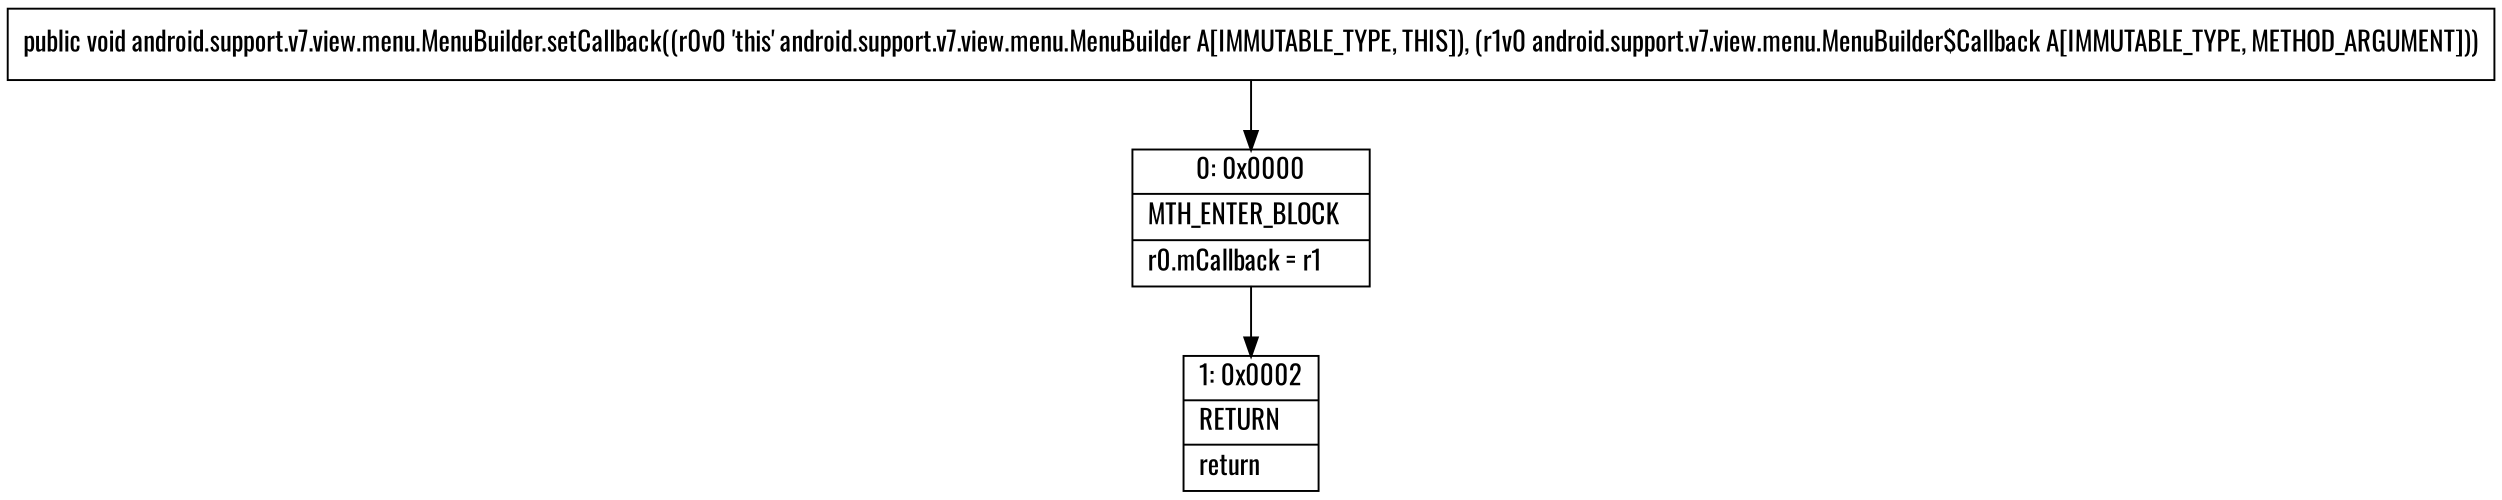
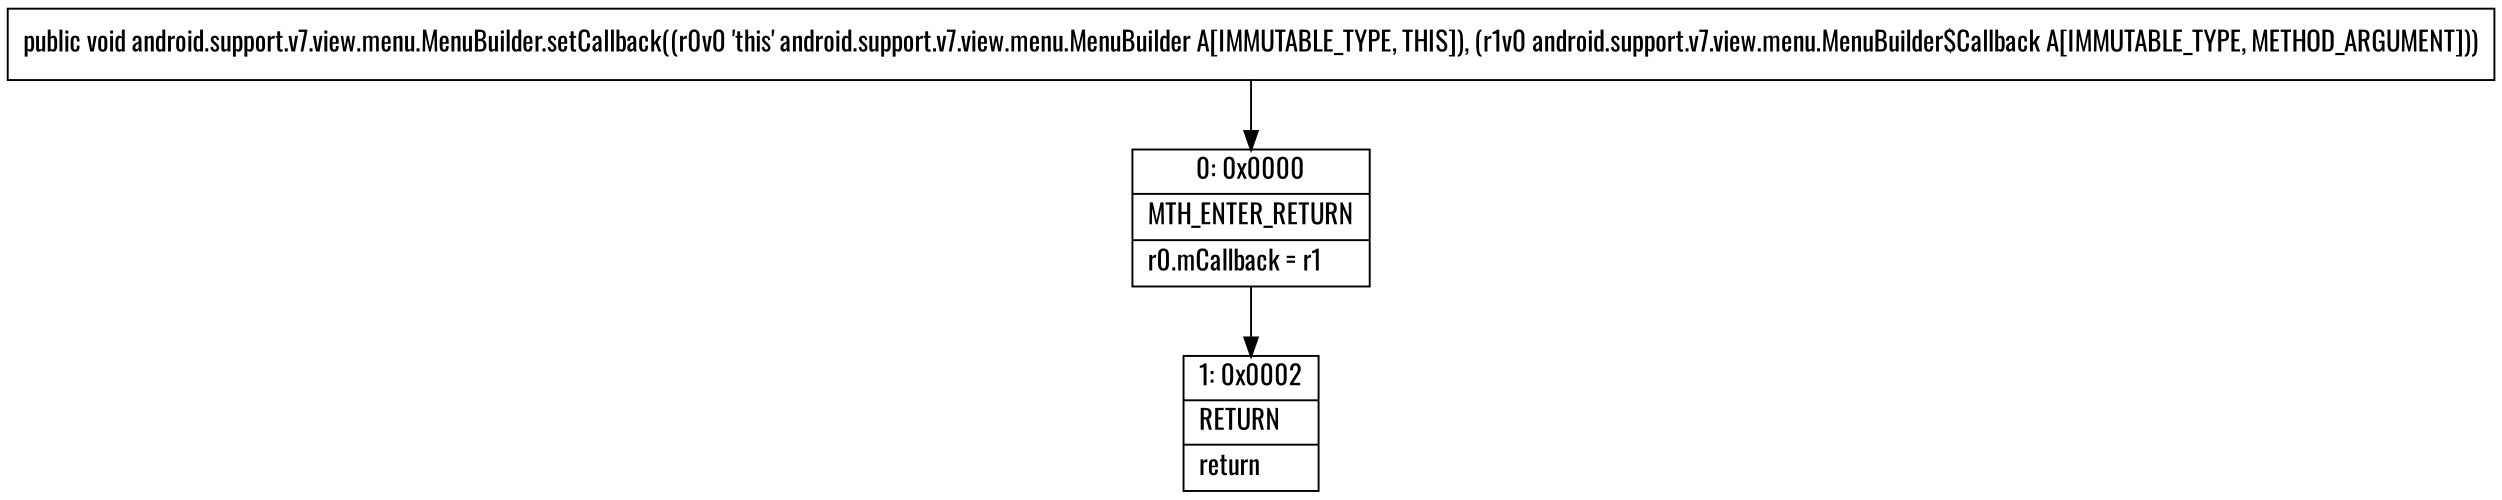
(1244, 216) -> (1251, 216)
